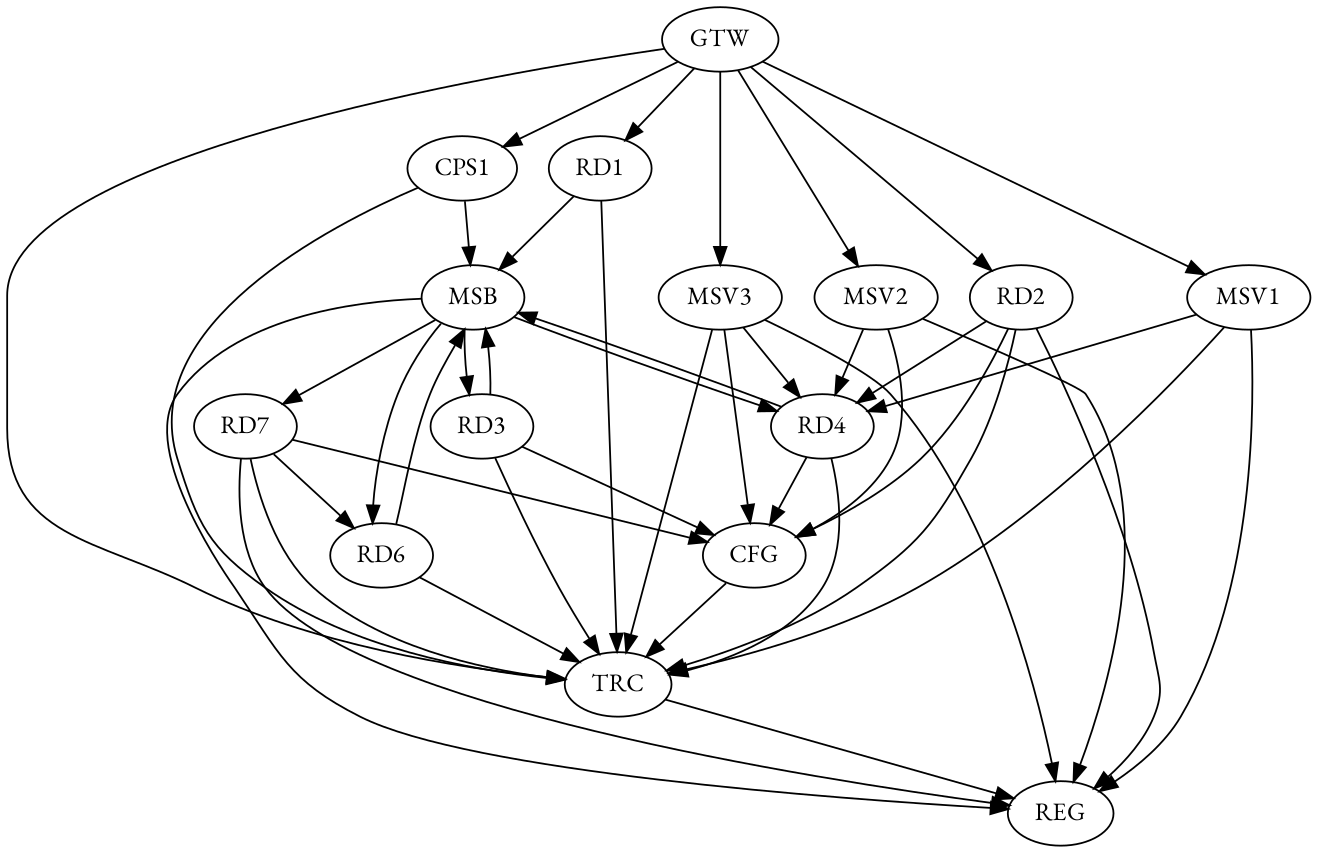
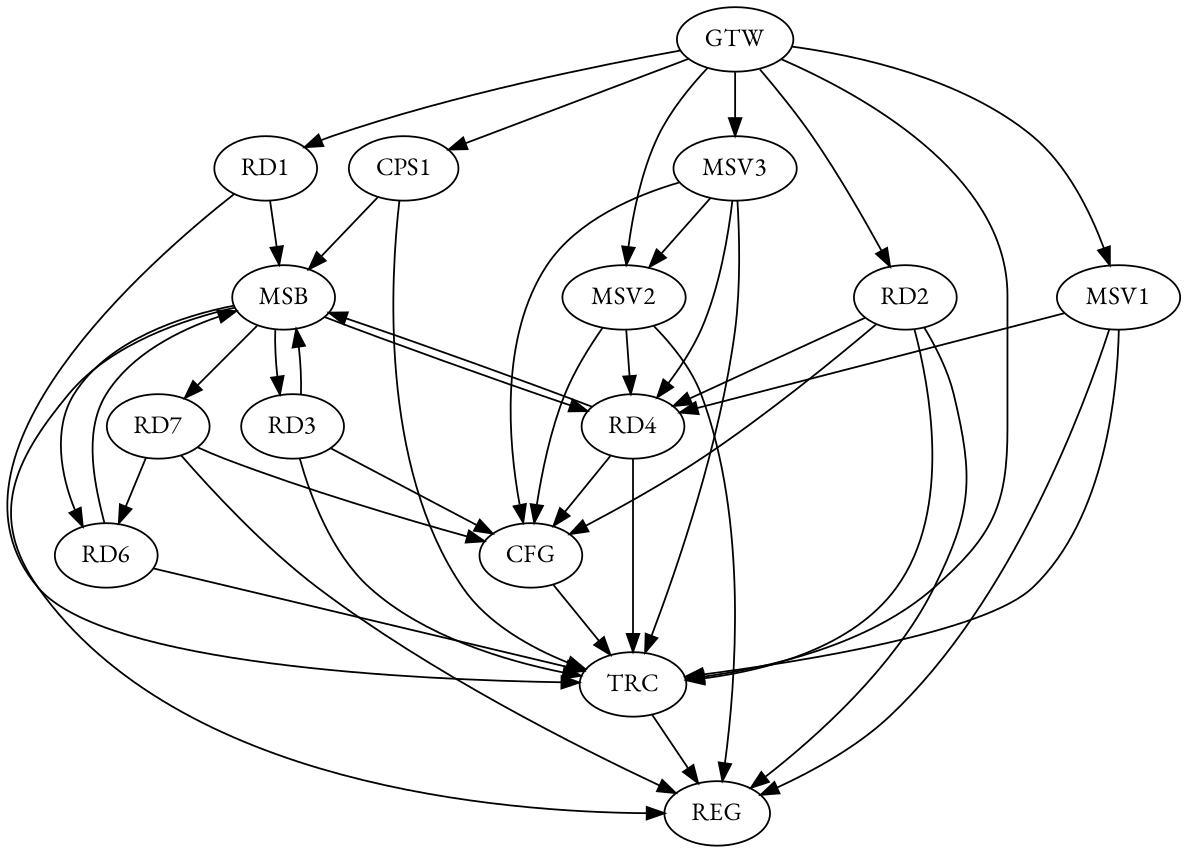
(962, 502) -> (686, 226)
(357, 619) -> none
